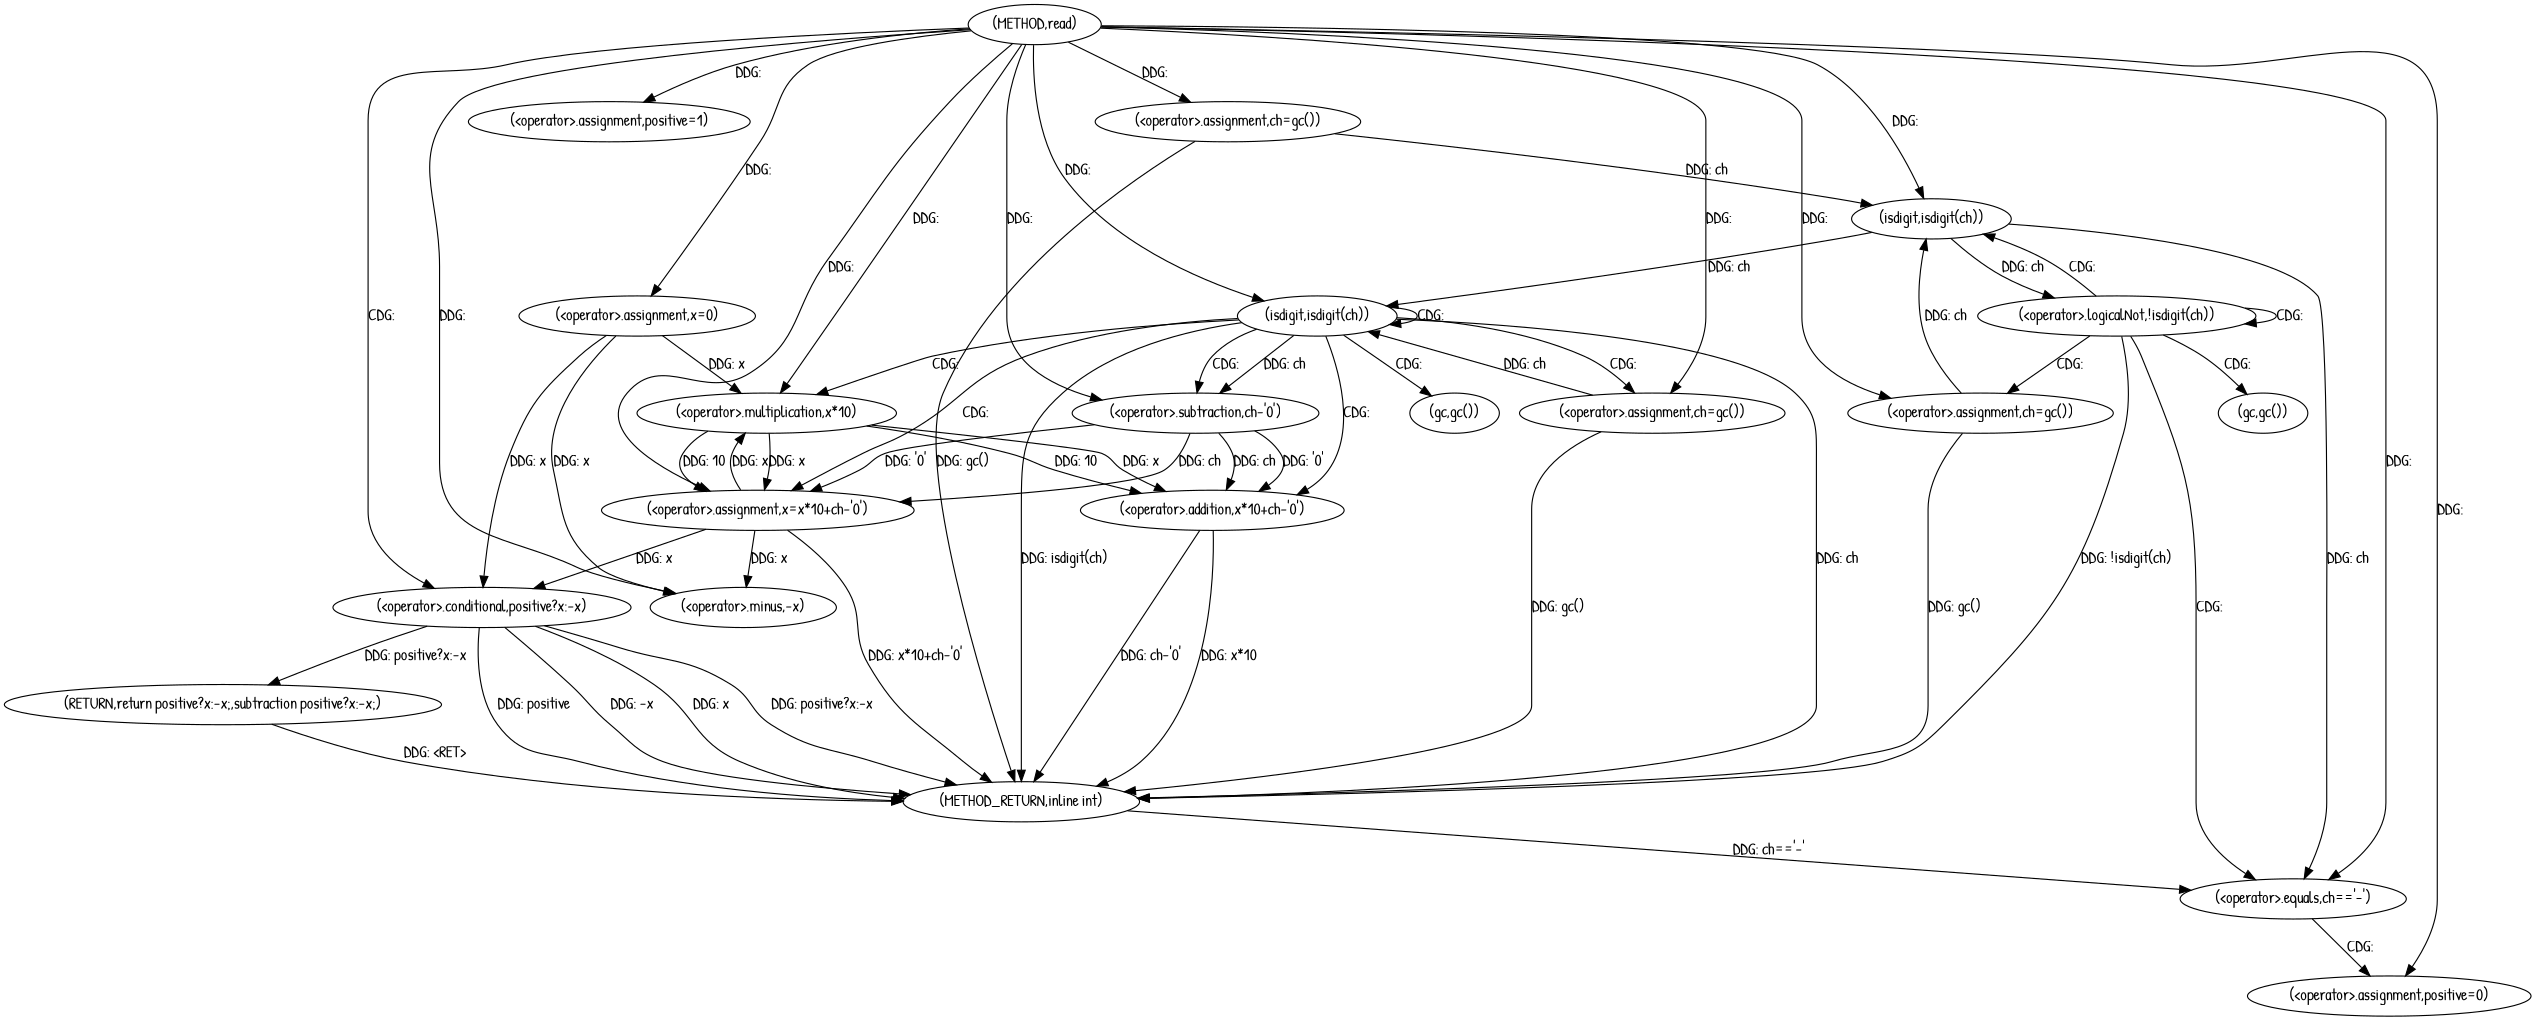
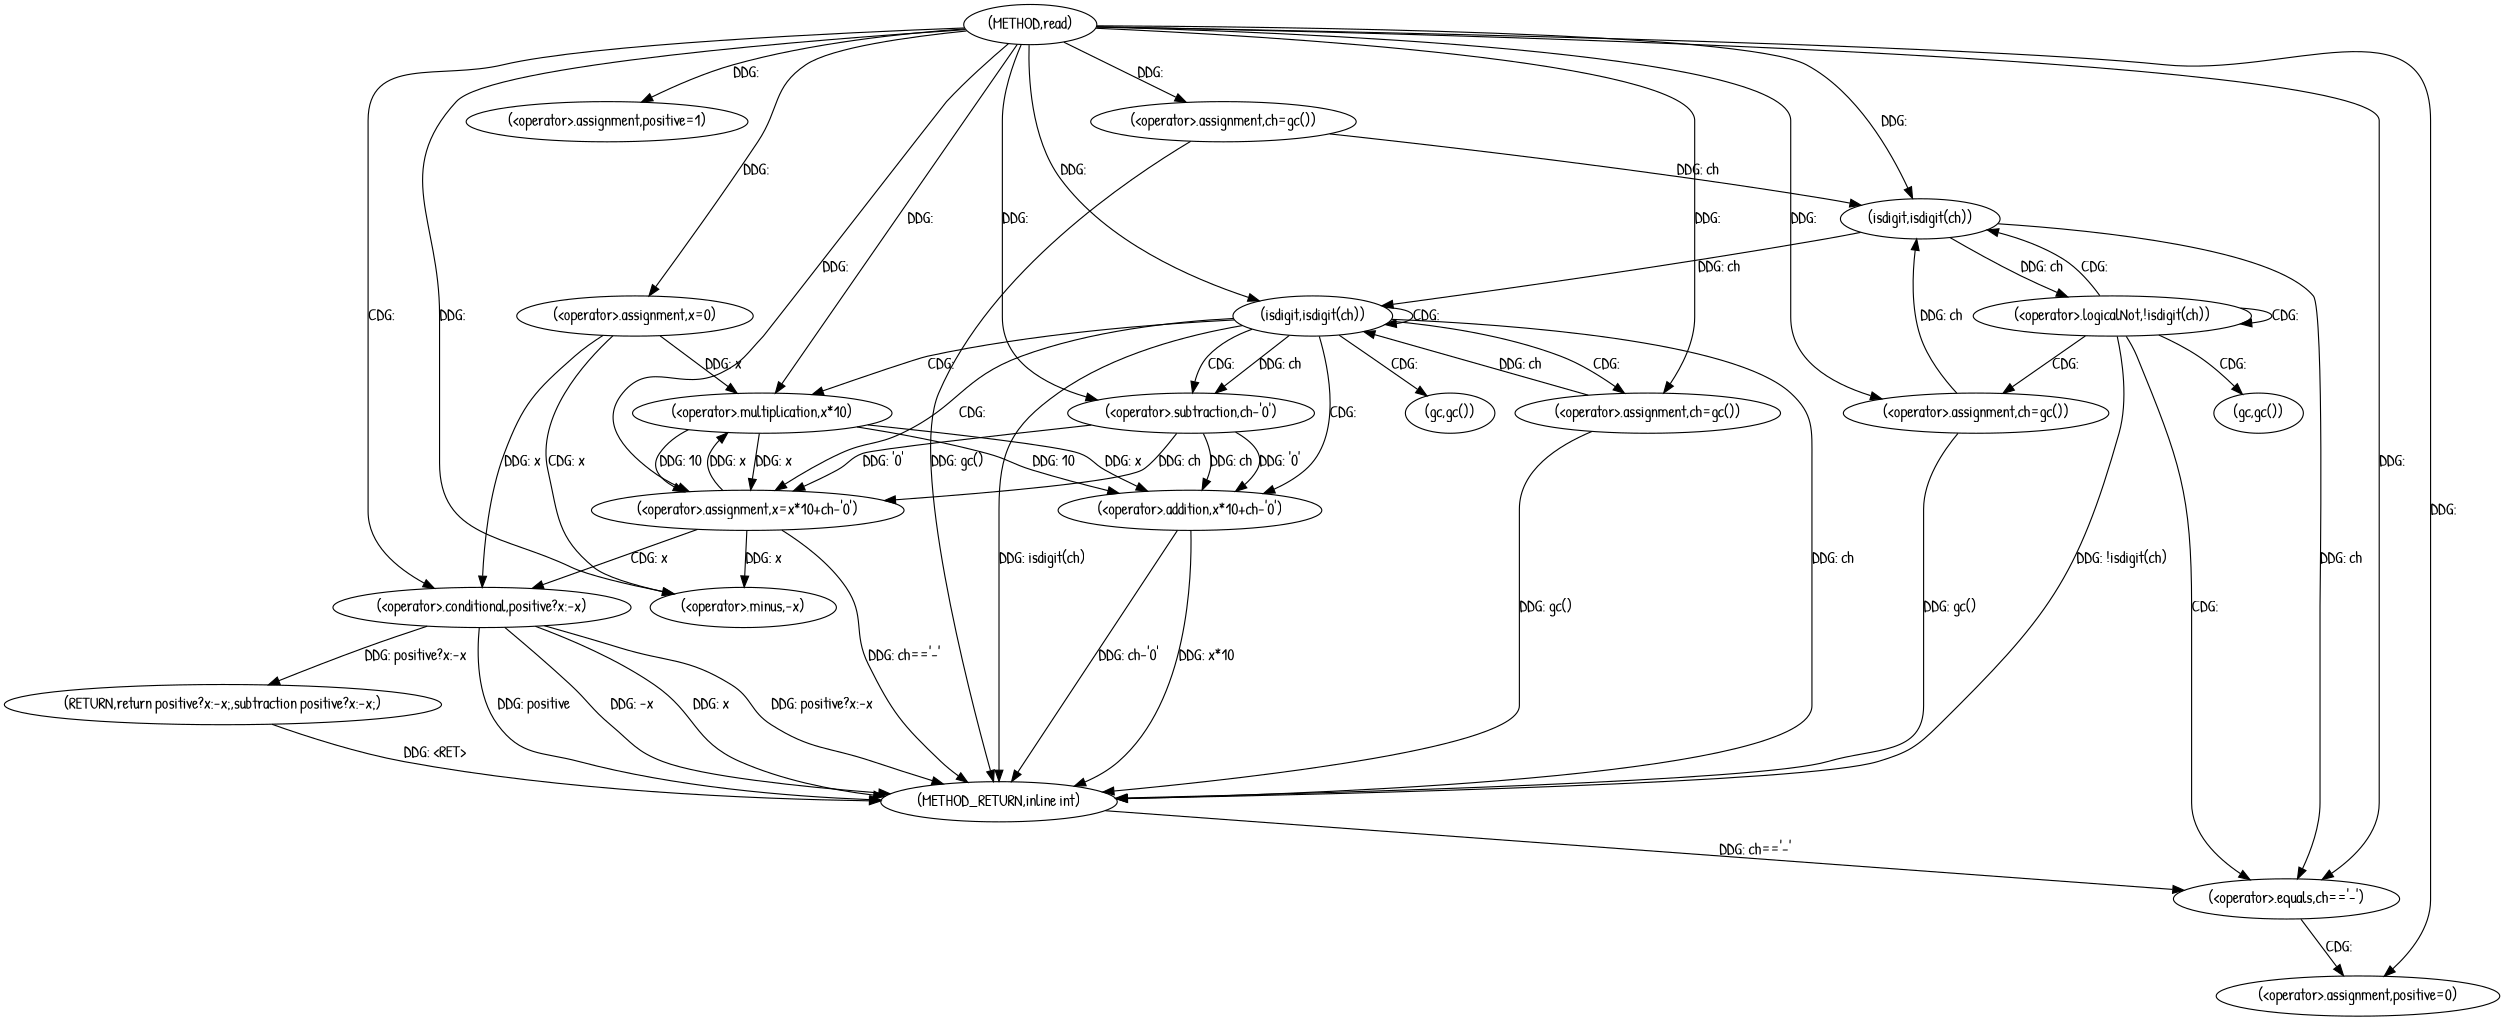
(572, 462) -> (567, 462)
(655, 559) -> (649, 559)
(916, 656) -> (905, 656)
